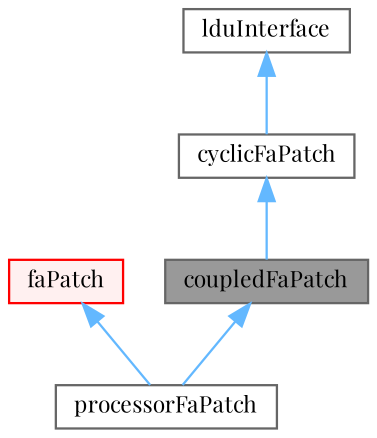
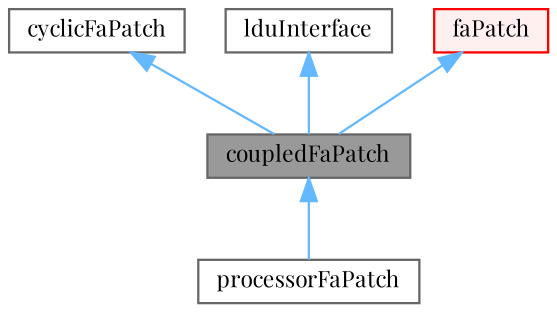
(267, 105) -> (309, 105)
(124, 353) -> (391, 100)
